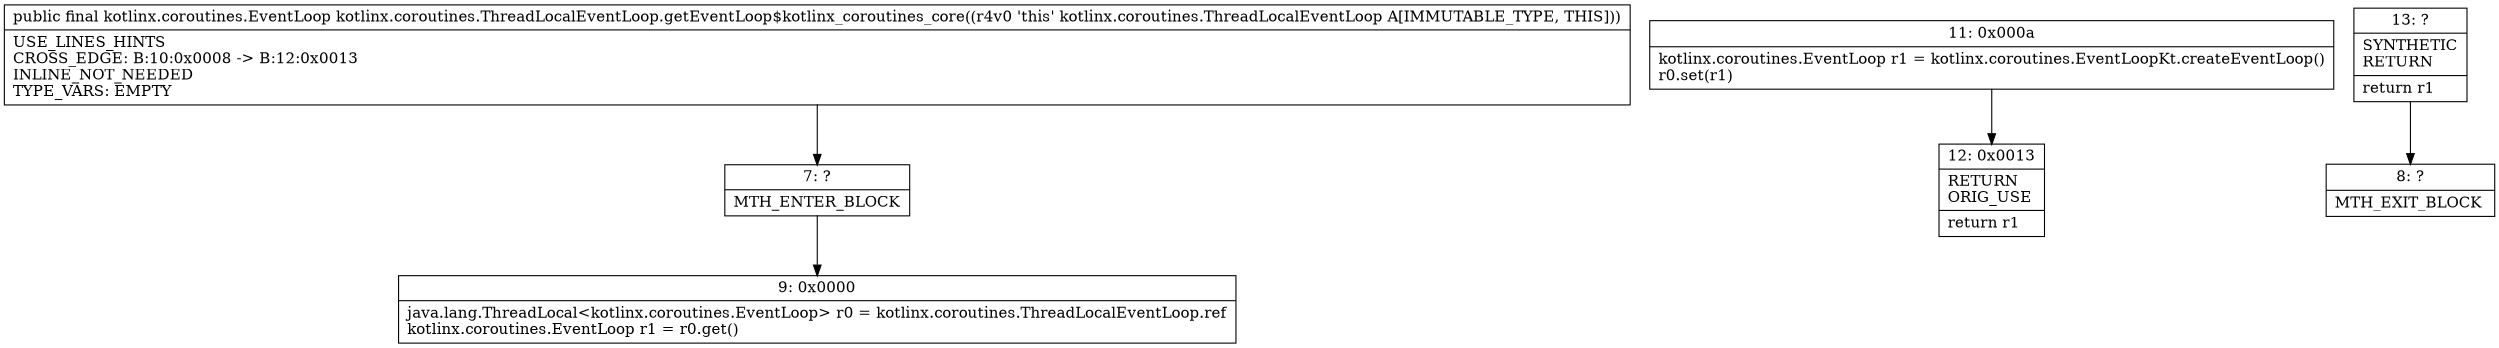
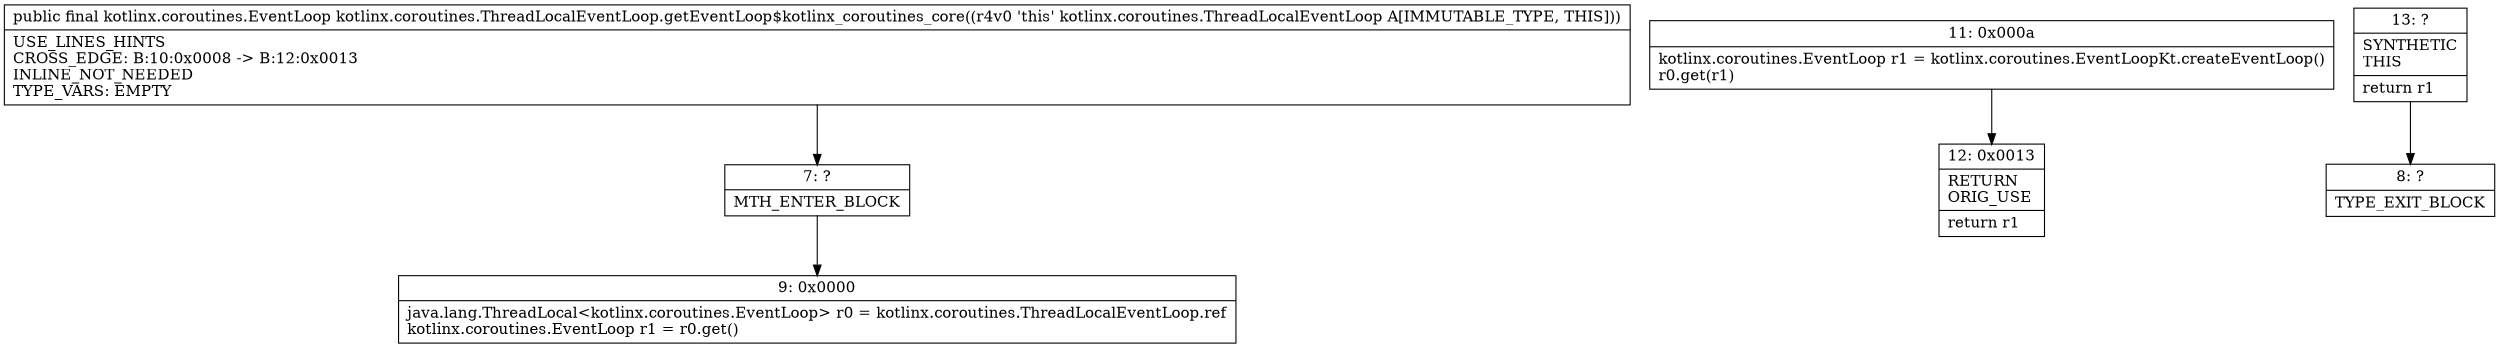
(2398, 62) -> (2383, 62)
(1696, 76) -> (1696, 76)
(2409, 203) -> (2410, 203)
